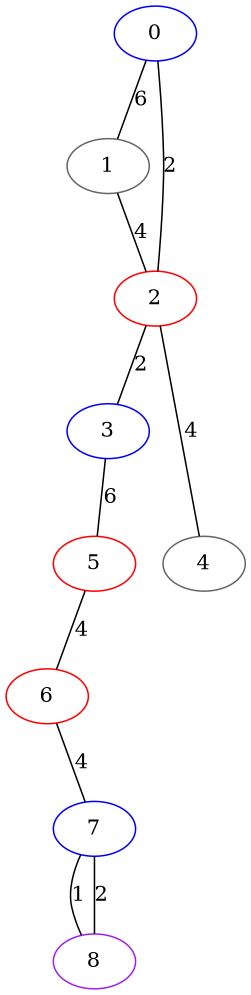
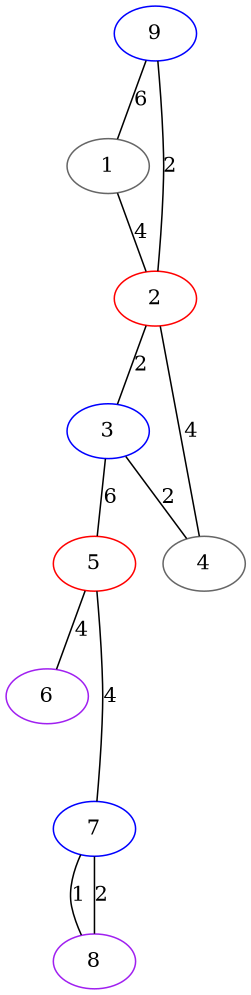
(155, 34) -> (155, 34)
none -> (156, 498)
(47, 696) -> (47, 696)
(71, 763) -> (103, 696)
